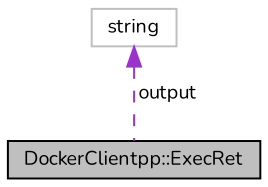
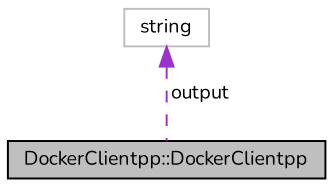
(134, 160) -> (167, 160)
